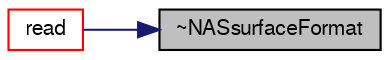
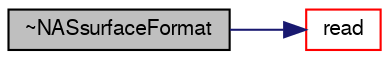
(110, 30) -> (257, 30)
